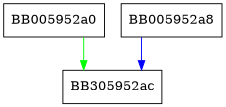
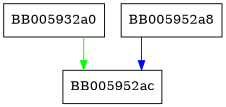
(54, 20) -> (54, 20)
(112, 87) -> (112, 87)
